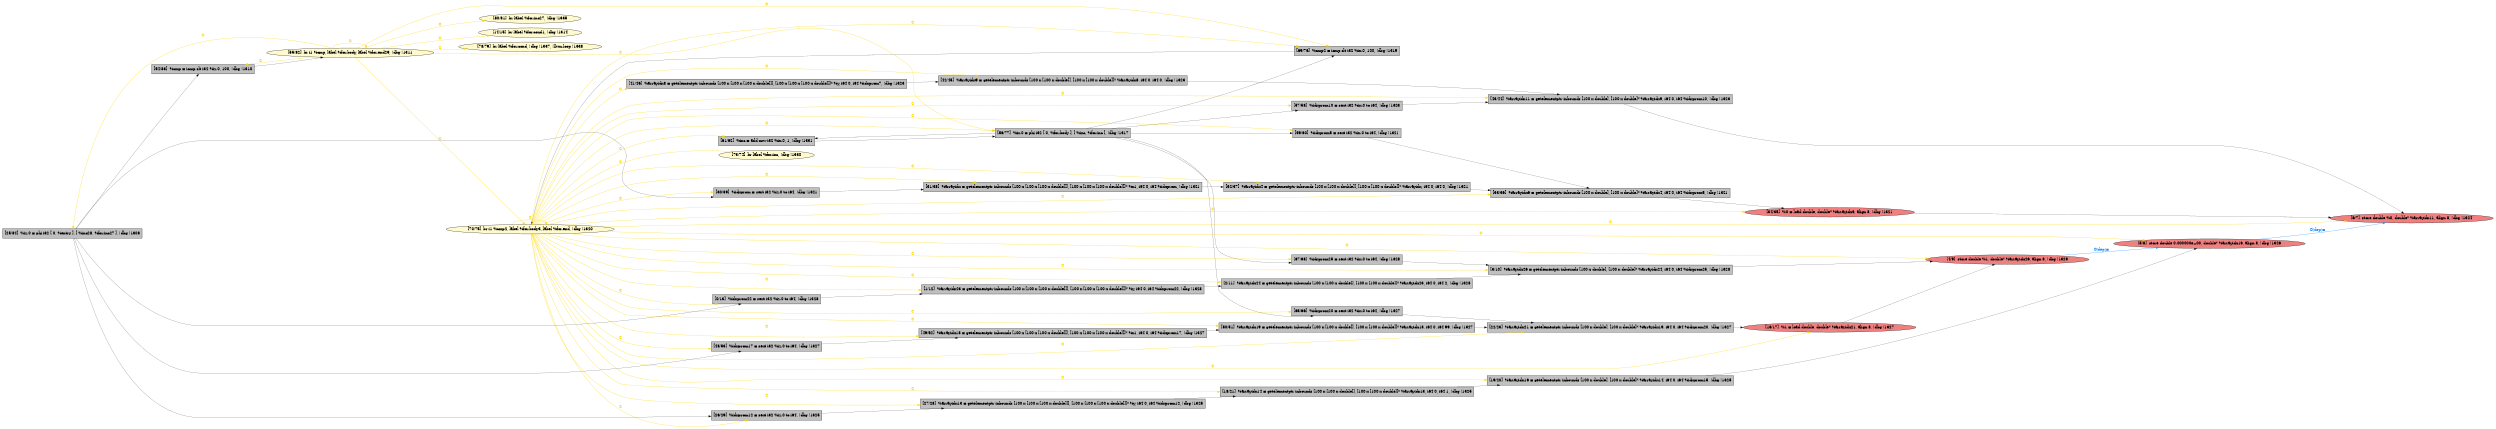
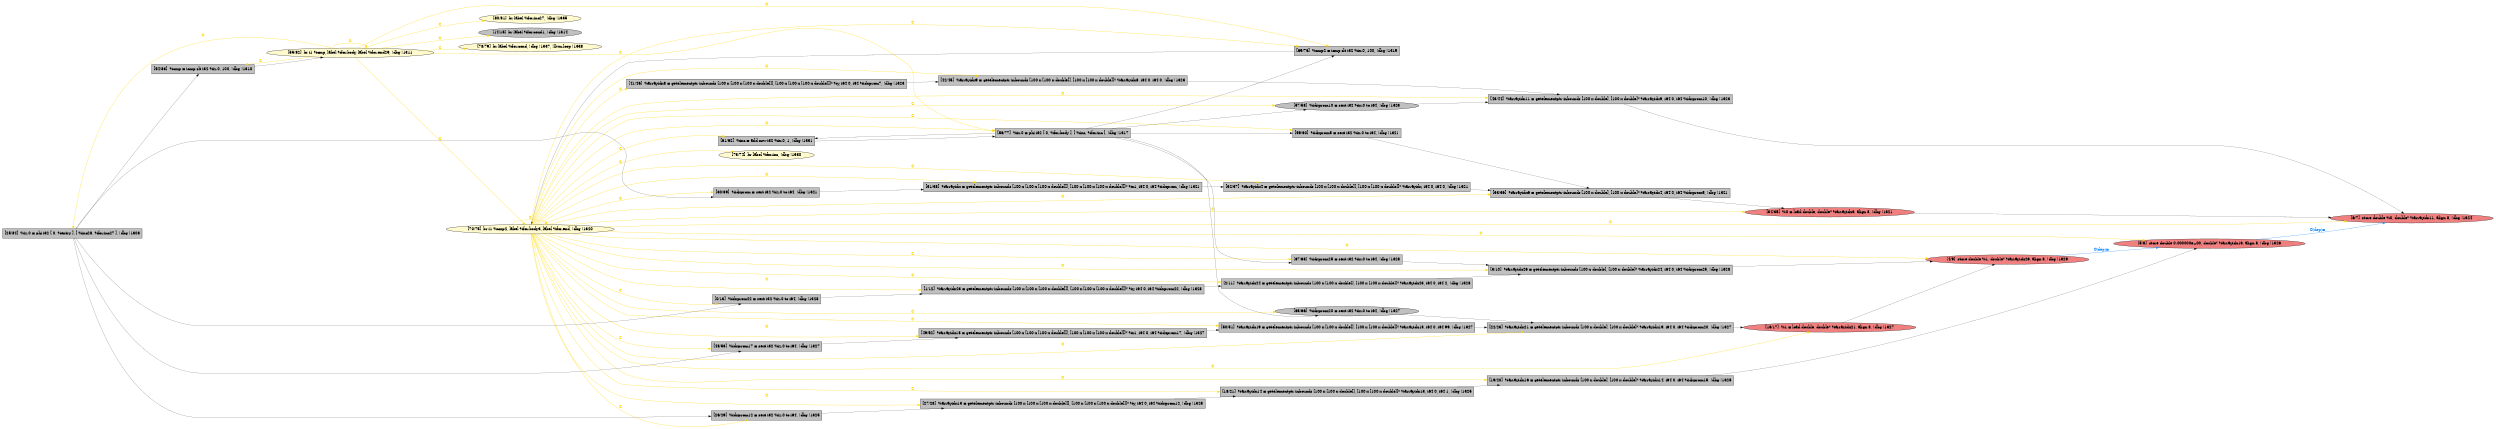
(530, 33) -> (530, 33)
(1347, 106) -> (1347, 106)
(1347, 311) -> (1347, 311)
